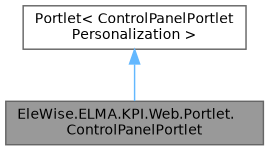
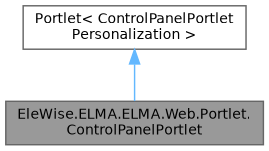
(135, 123) -> (135, 123)
